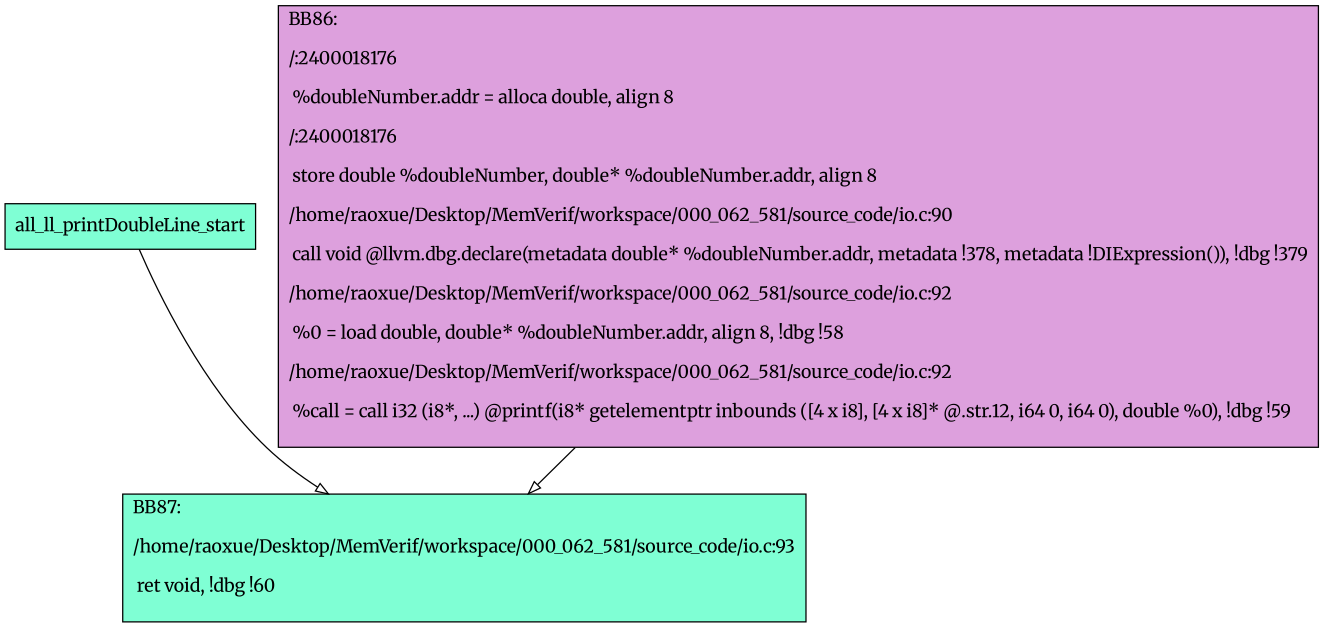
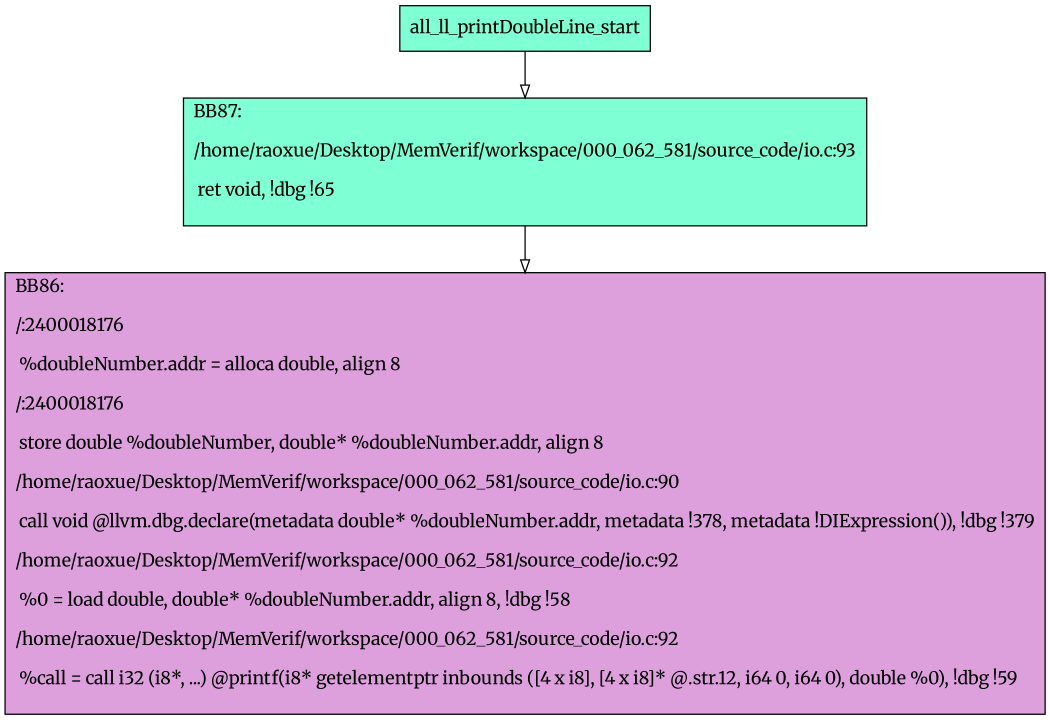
(556, 466) -> (525, 243)
(204, 586) -> (264, 190)
